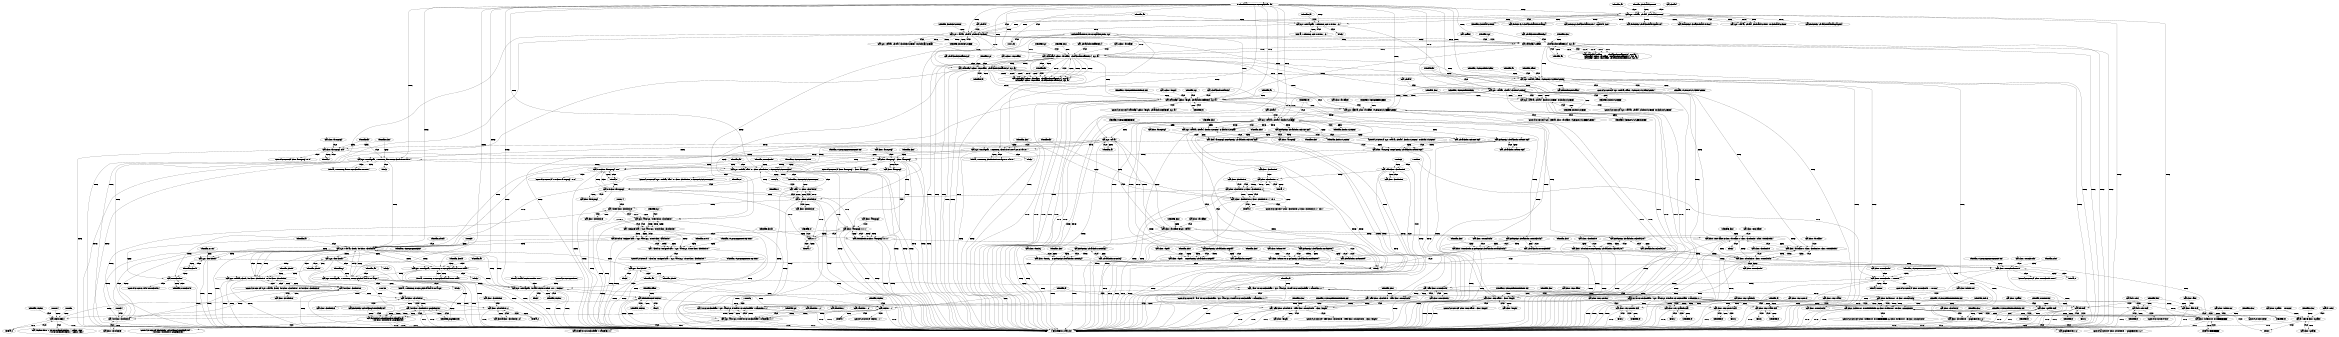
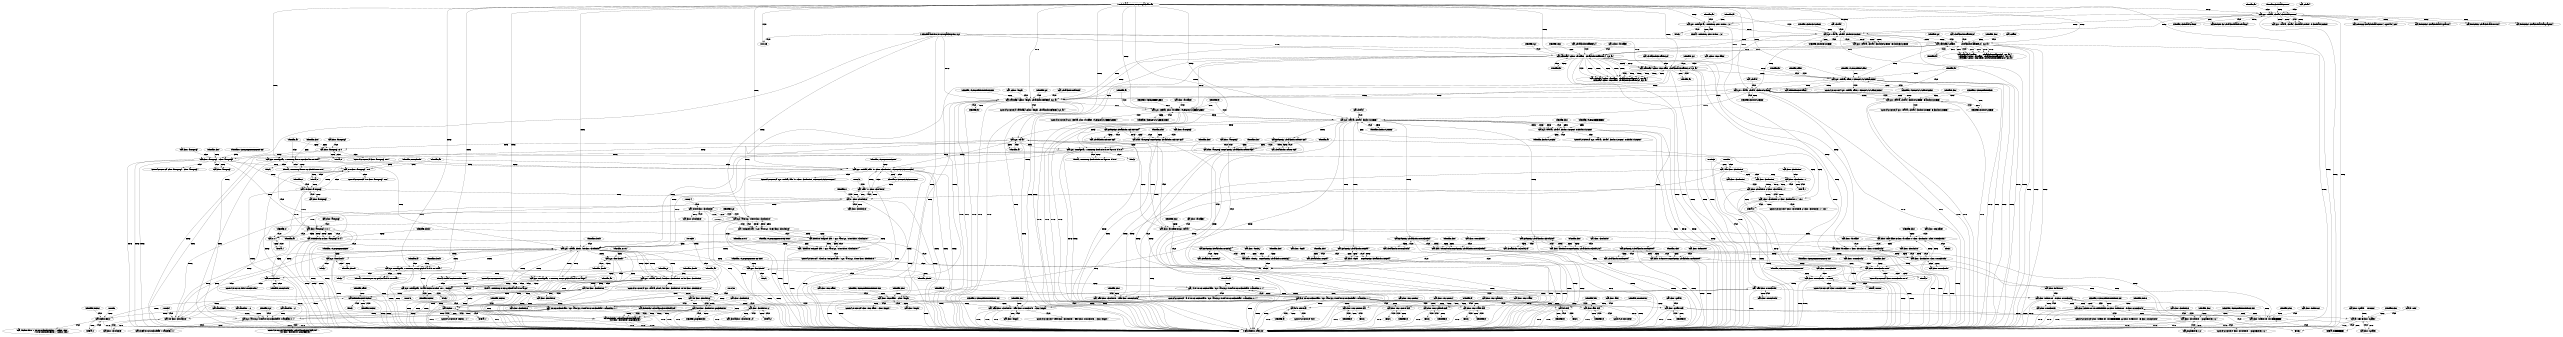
(499, 235) -> (289, 253)
(2132, 298) -> none
(55, 308) -> none
